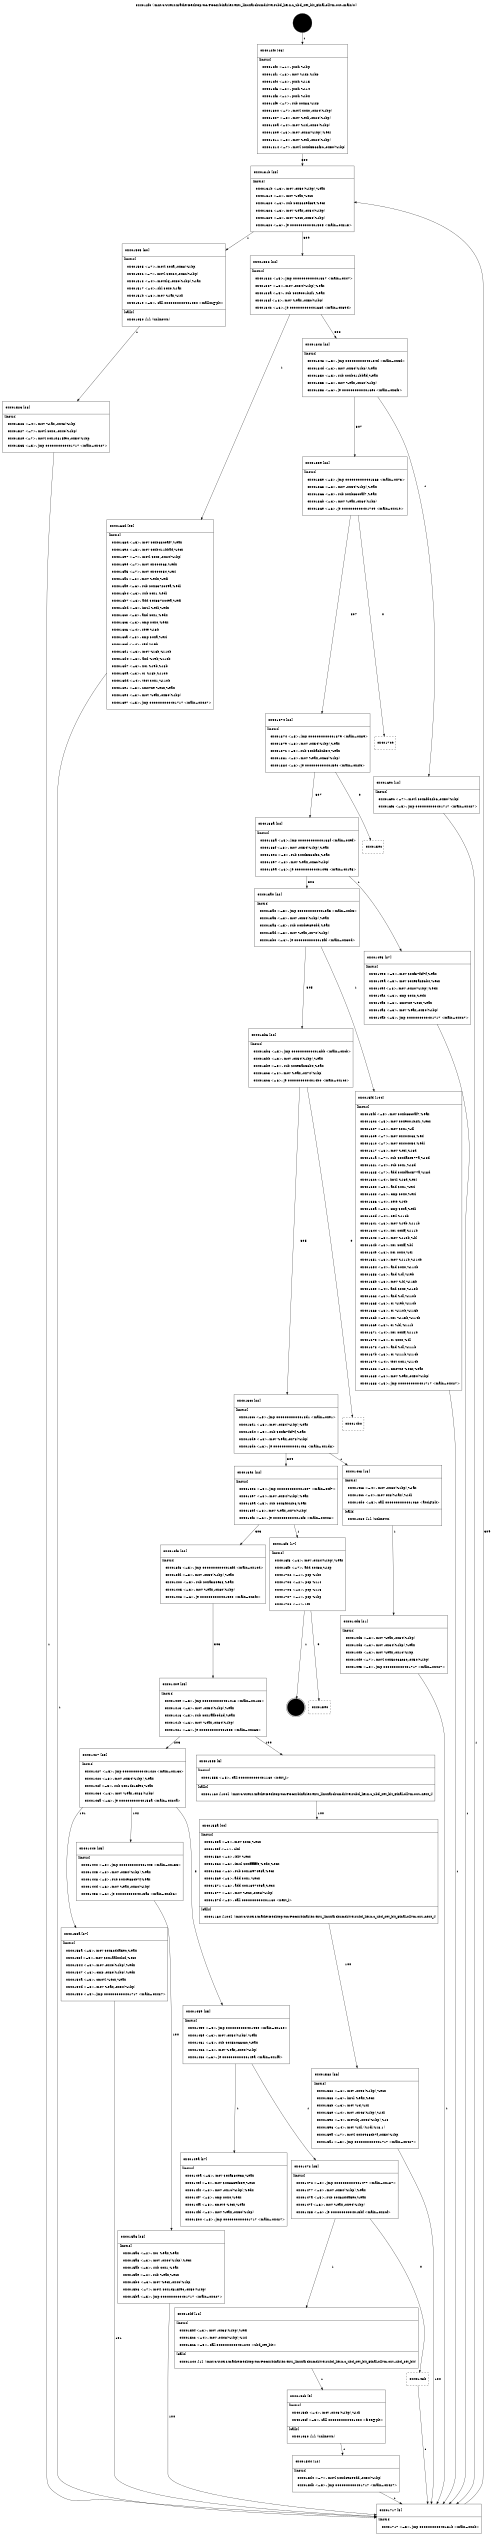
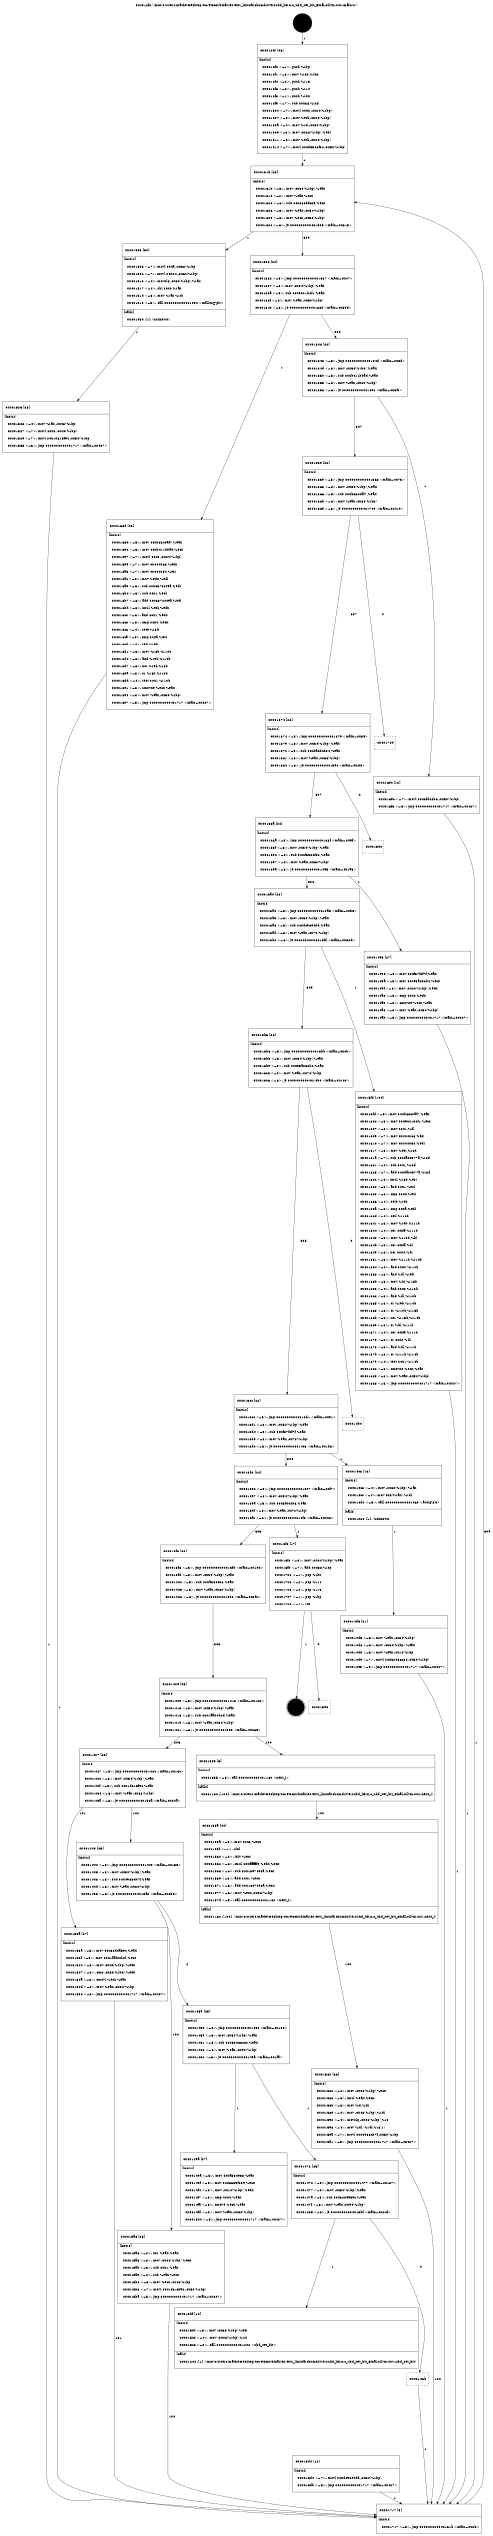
(304, 160) -> (304, 160)
(192, 1906) -> (179, 1950)
(336, 2417) -> none
